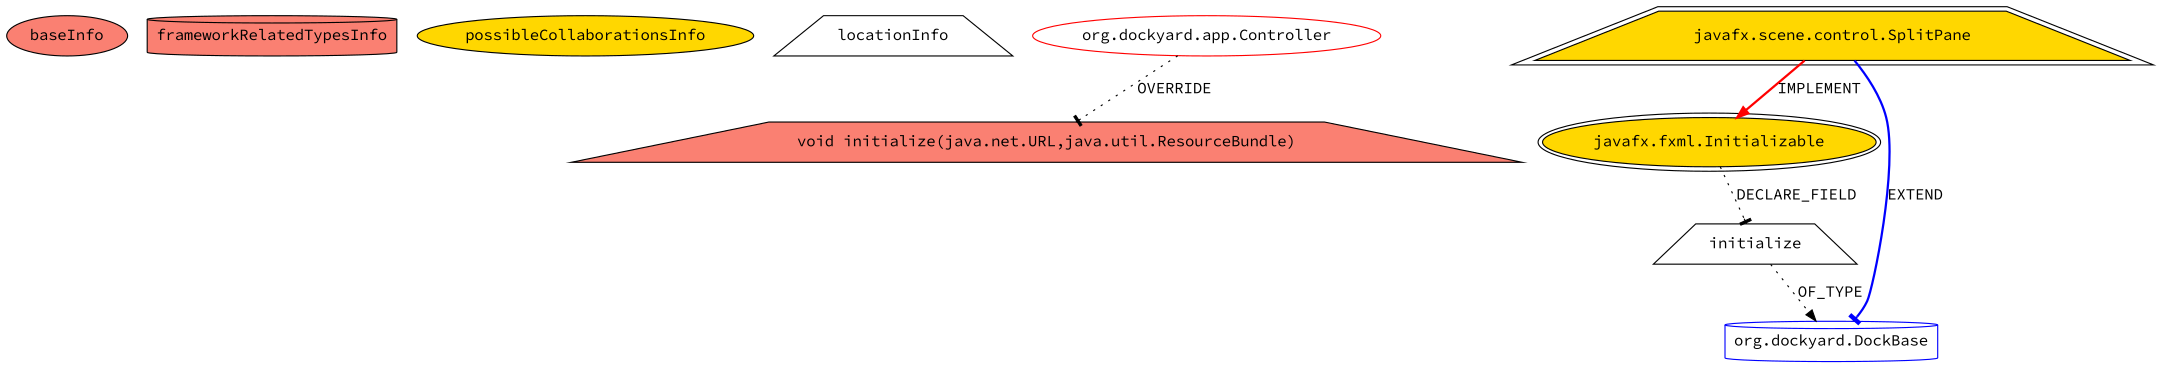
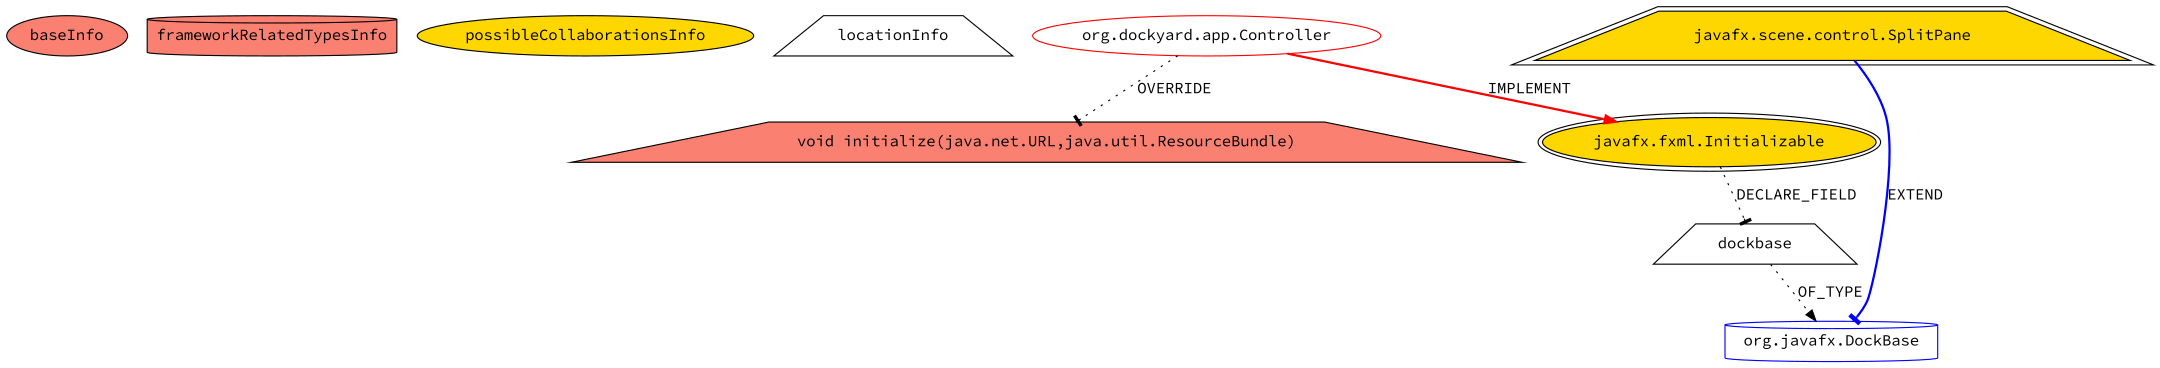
(1775, 85) -> (1446, 87)
(1755, 244) -> (1755, 244)
(1831, 341) -> (1831, 341)
